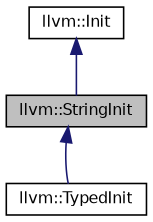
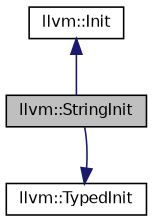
(66, 163) -> (87, 147)
